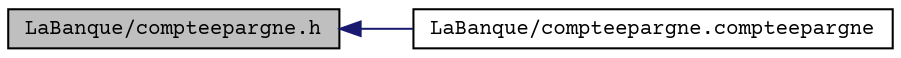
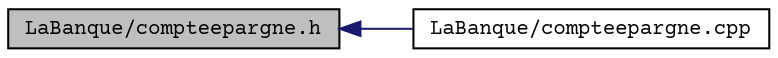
(653, 29) -> (591, 29)
